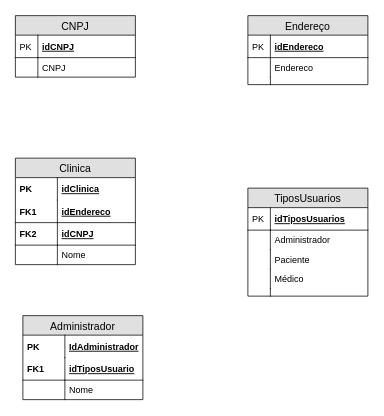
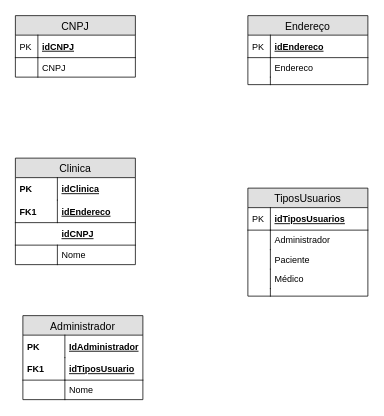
(36, 234) -> none
